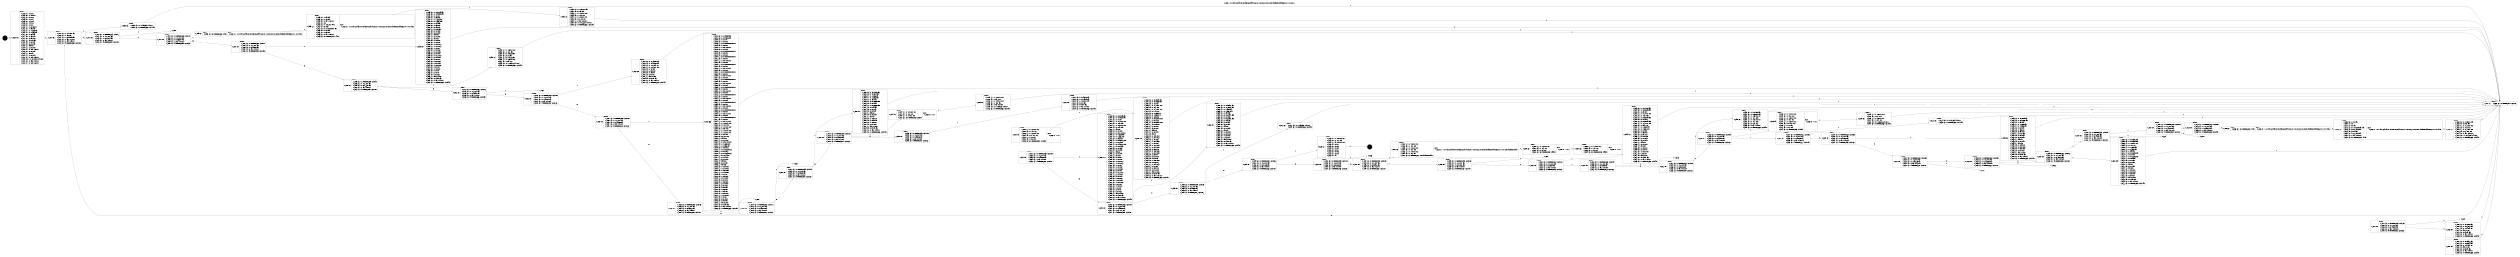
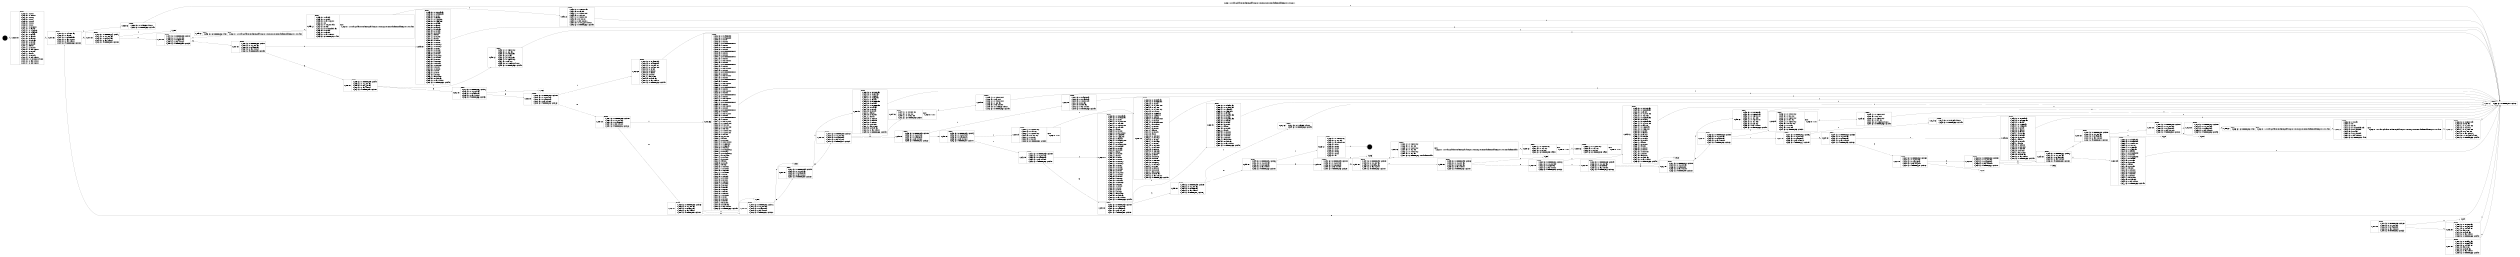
none -> (957, 137)
